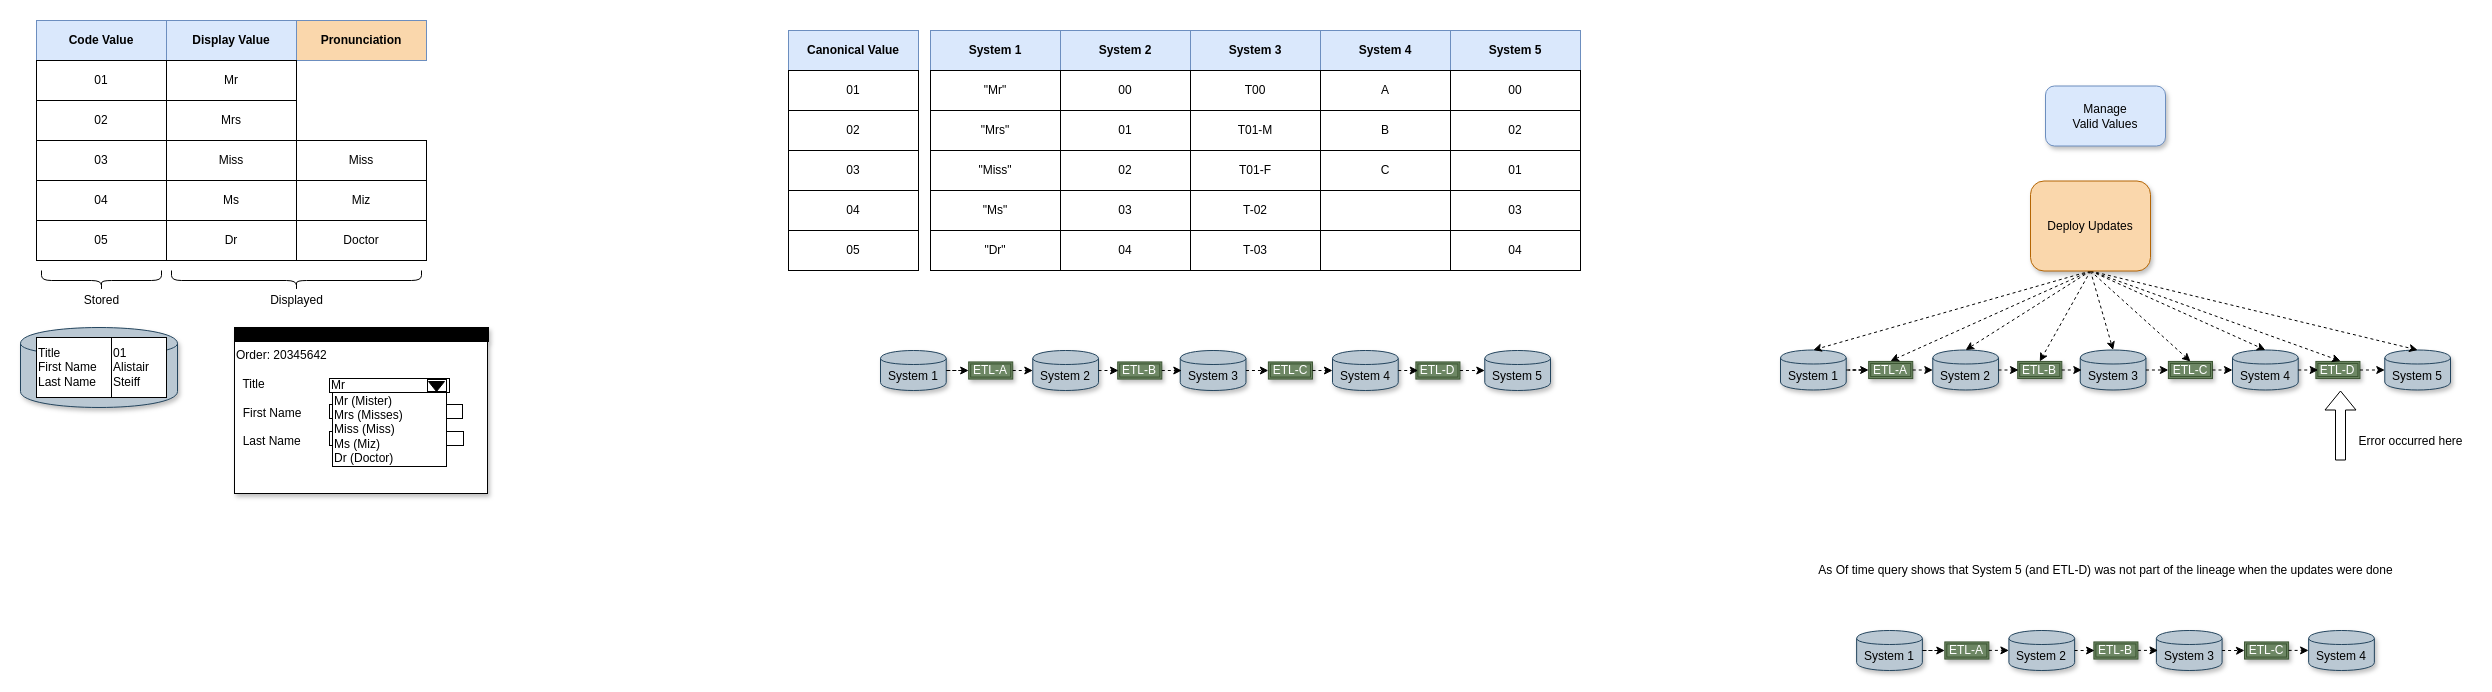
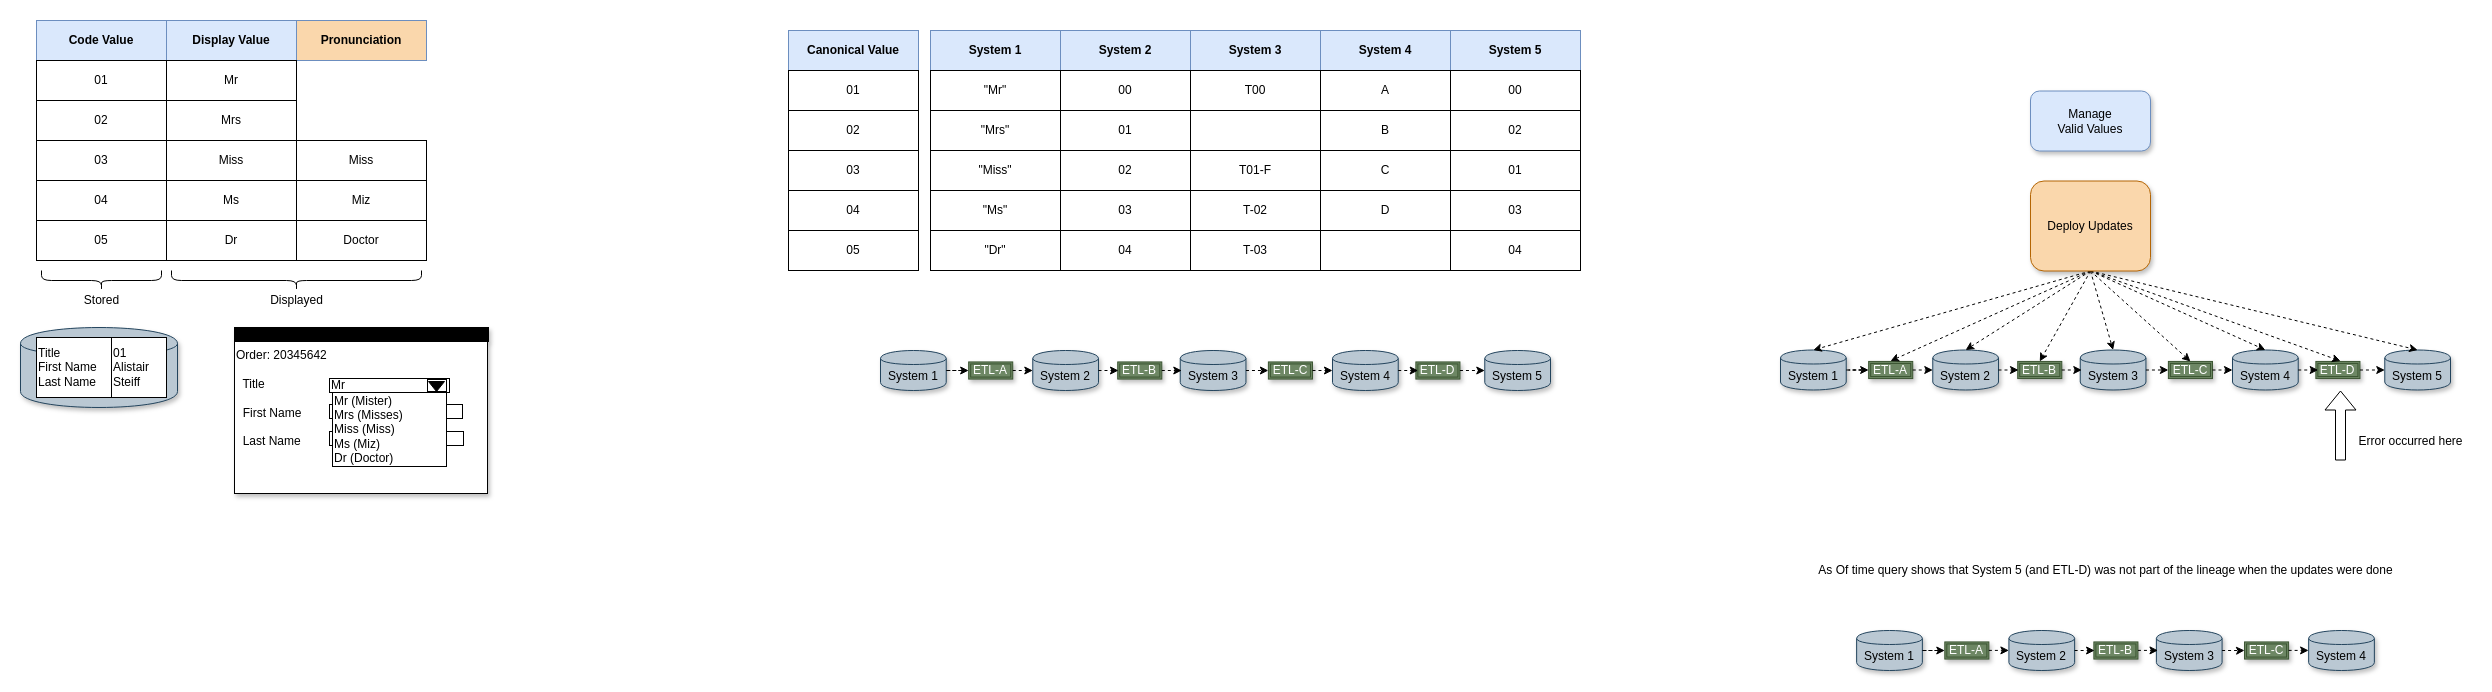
(2106, 116) -> (2091, 121)
(1256, 131) -> none
none -> (1386, 211)
